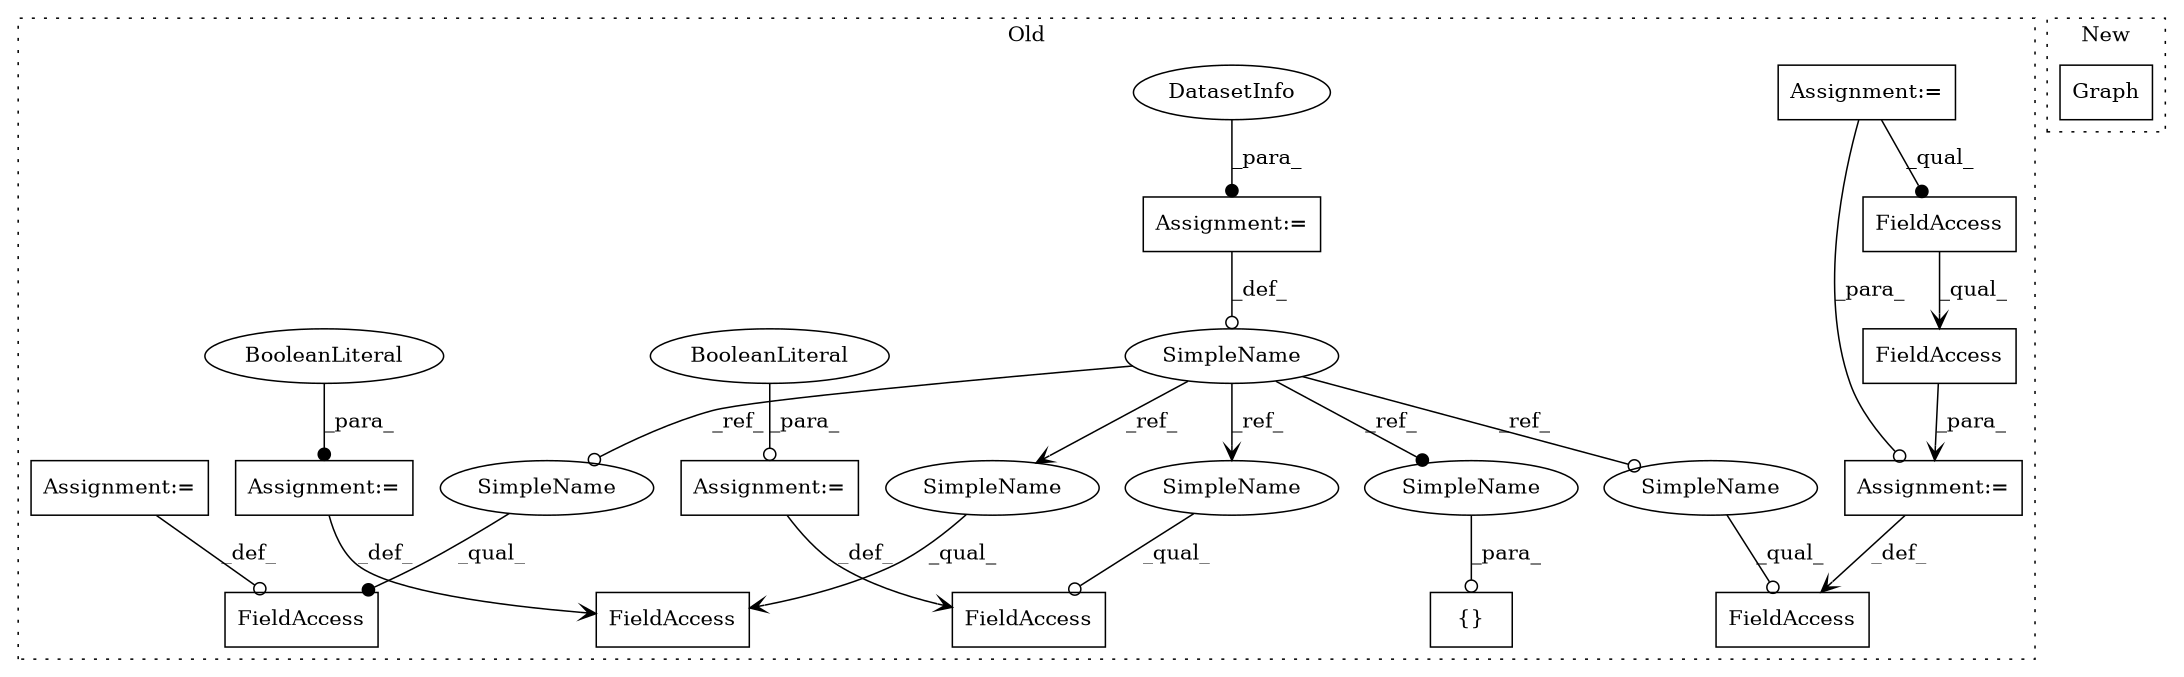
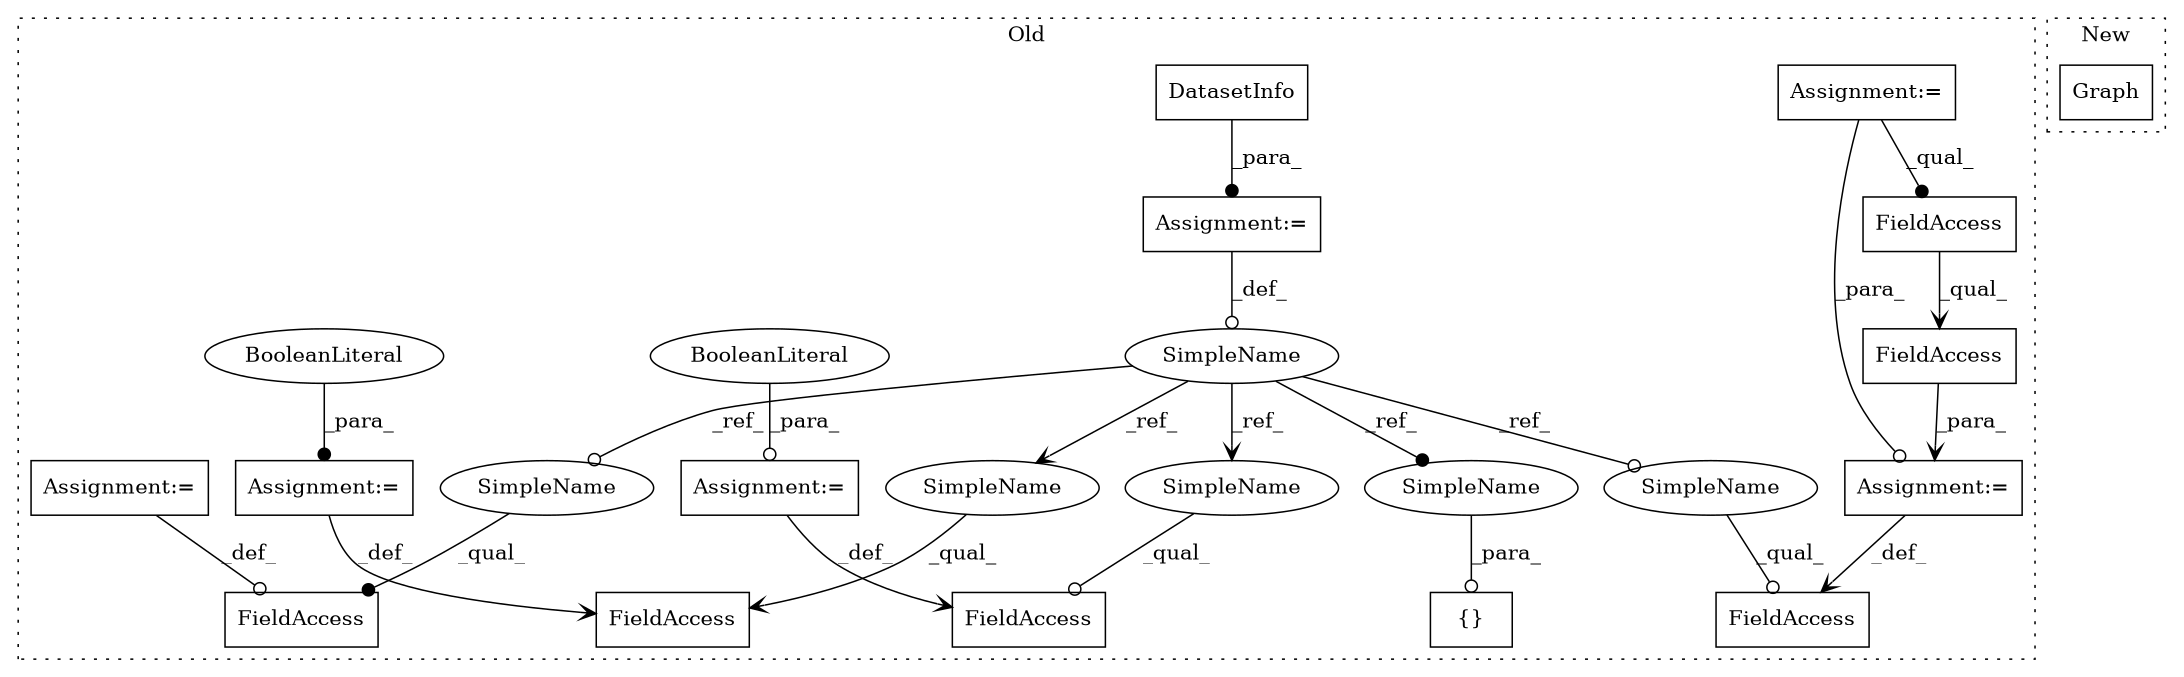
(1232, 92) -> (1232, 92)
